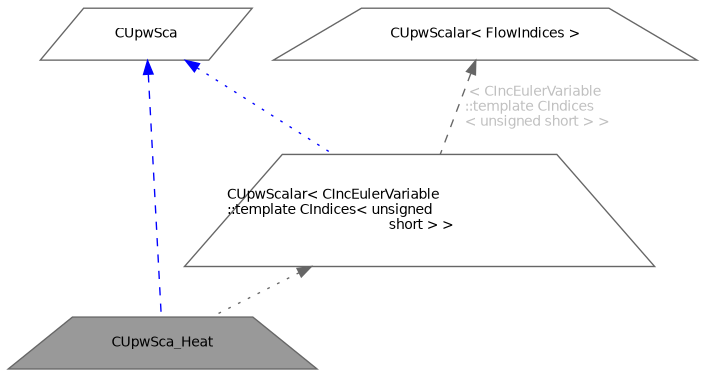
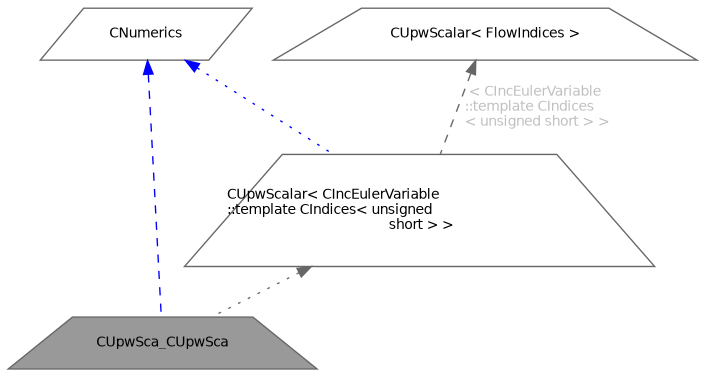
(146, 34) -> (146, 34)
(163, 343) -> (163, 343)
